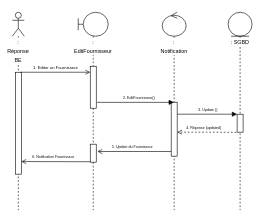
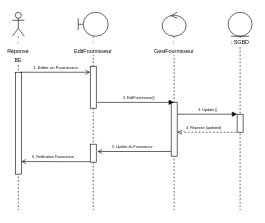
(174, 51) -> (174, 51)
